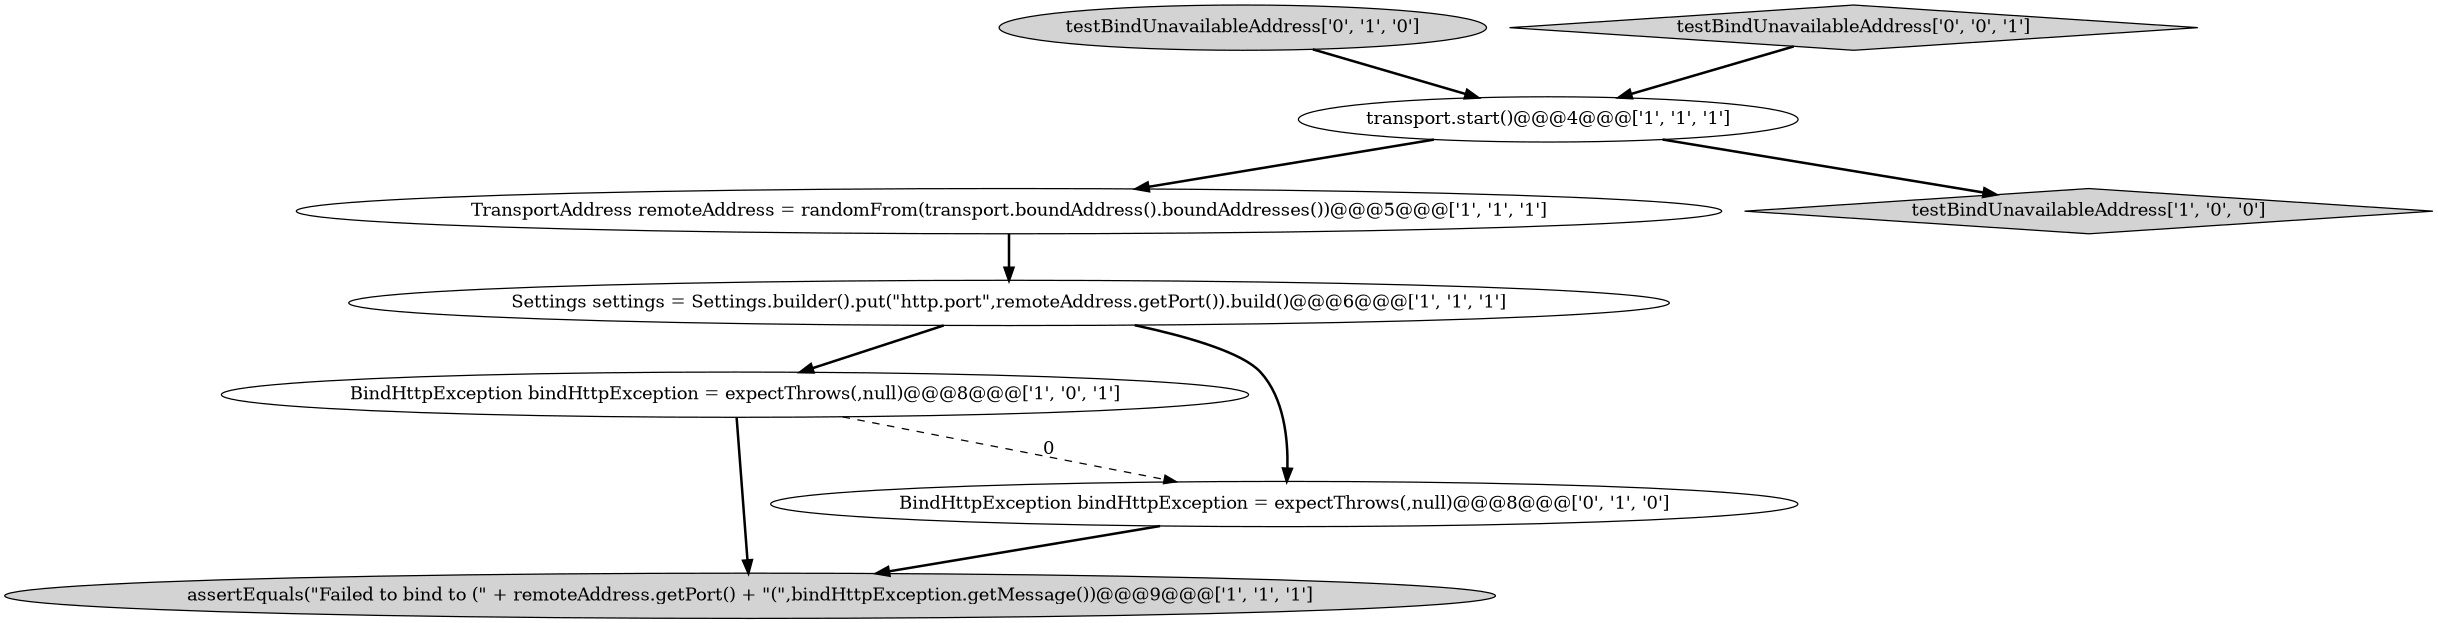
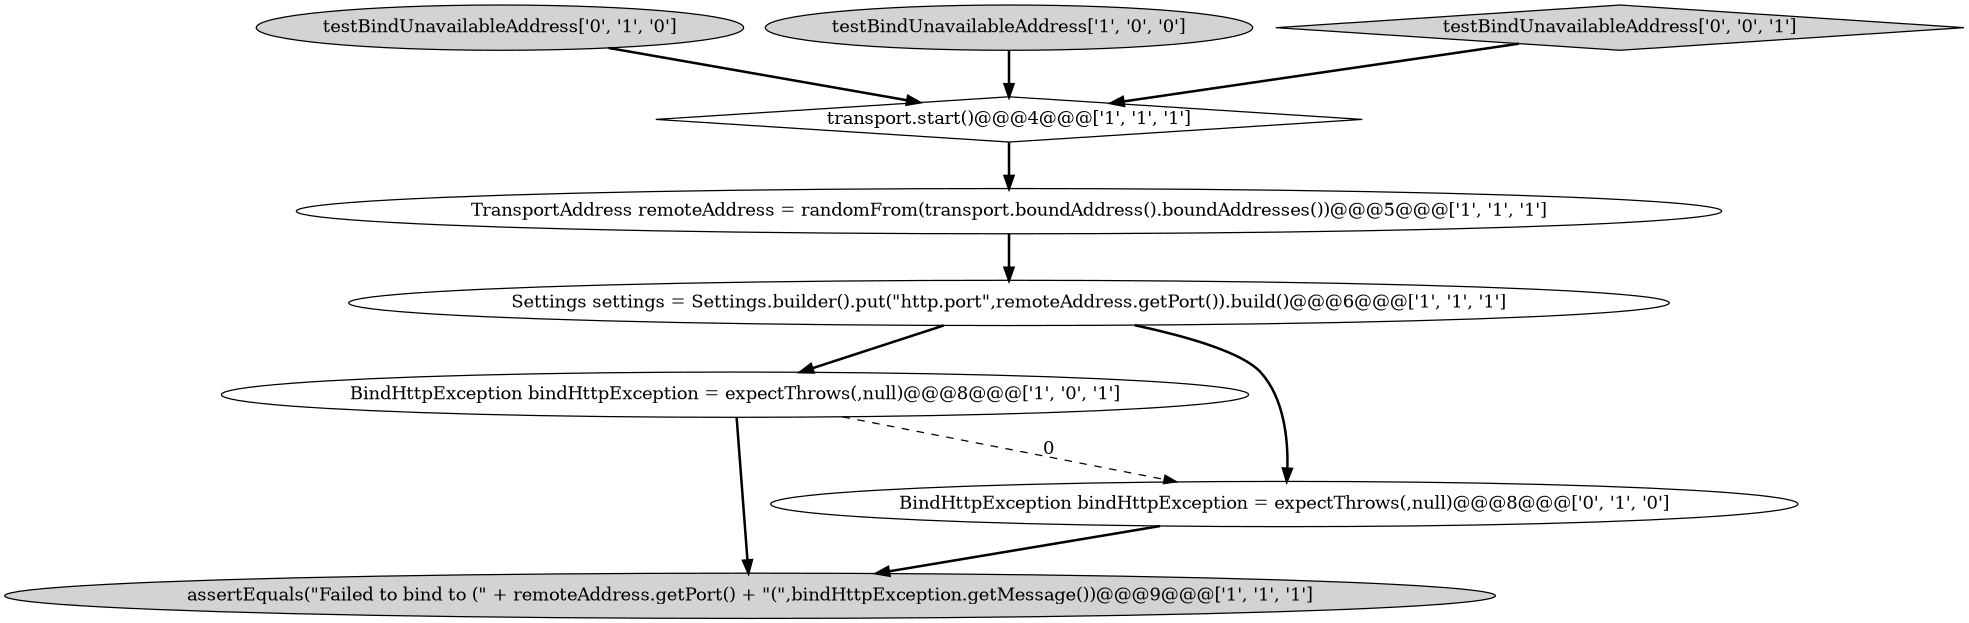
(1548, 119) -> (1009, 119)
(1823, 166) -> (1009, 67)
(2089, 211) -> (1009, 28)
